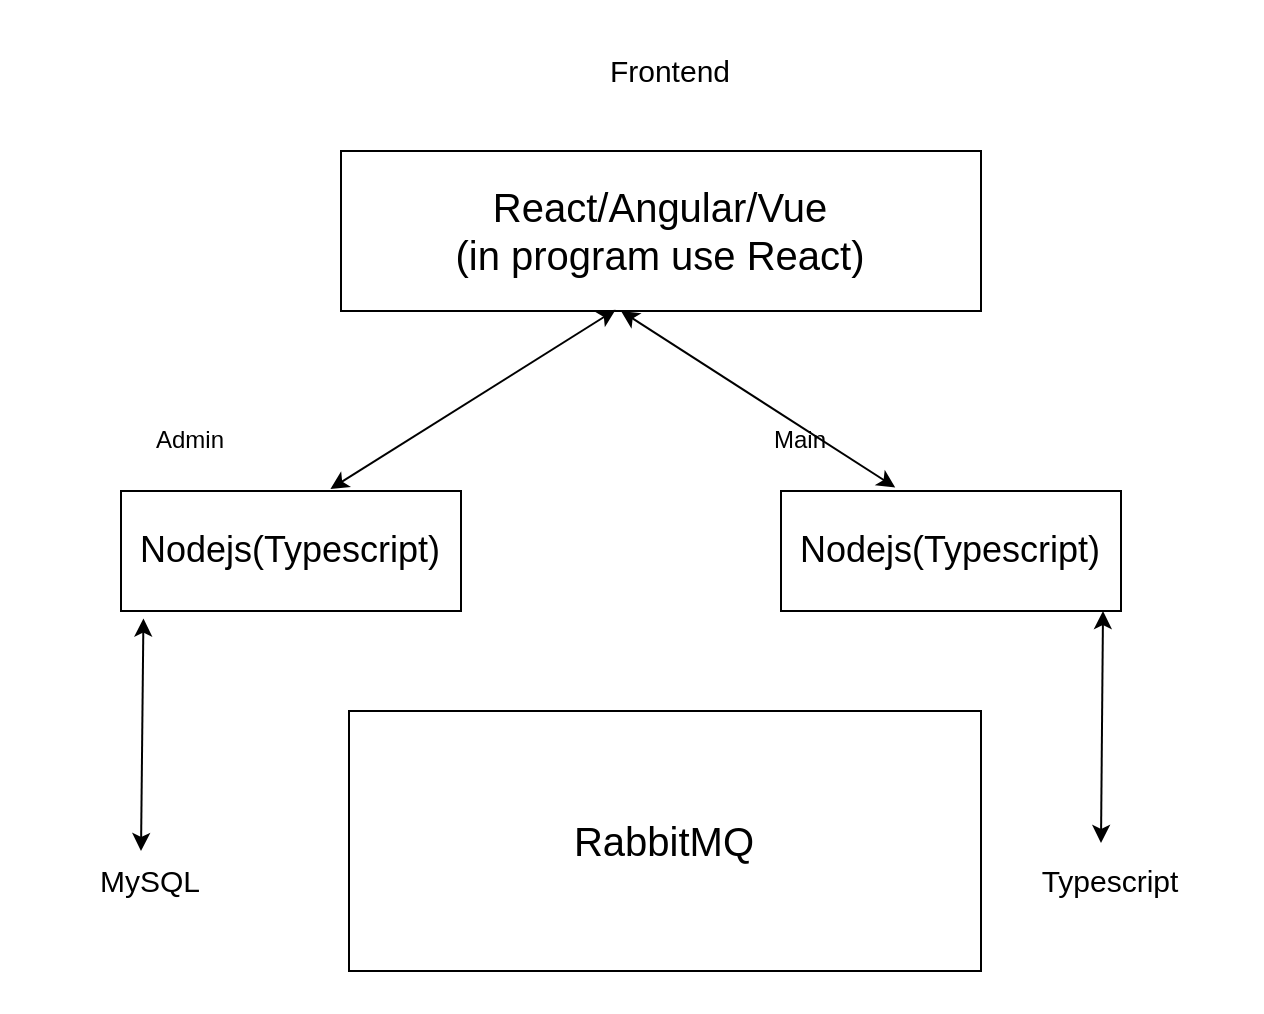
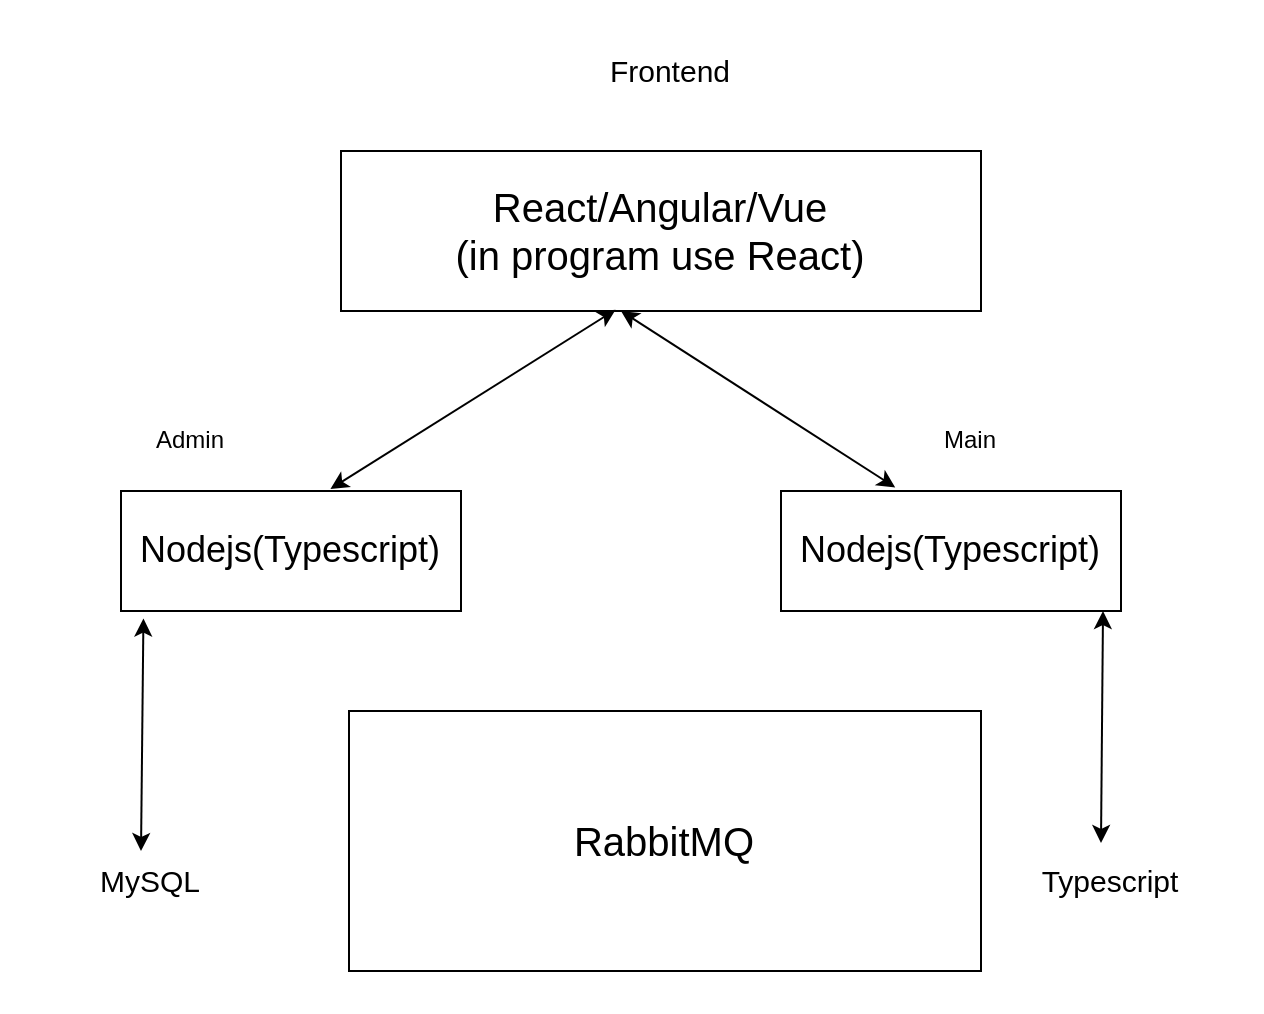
(801, 441) -> (971, 441)
